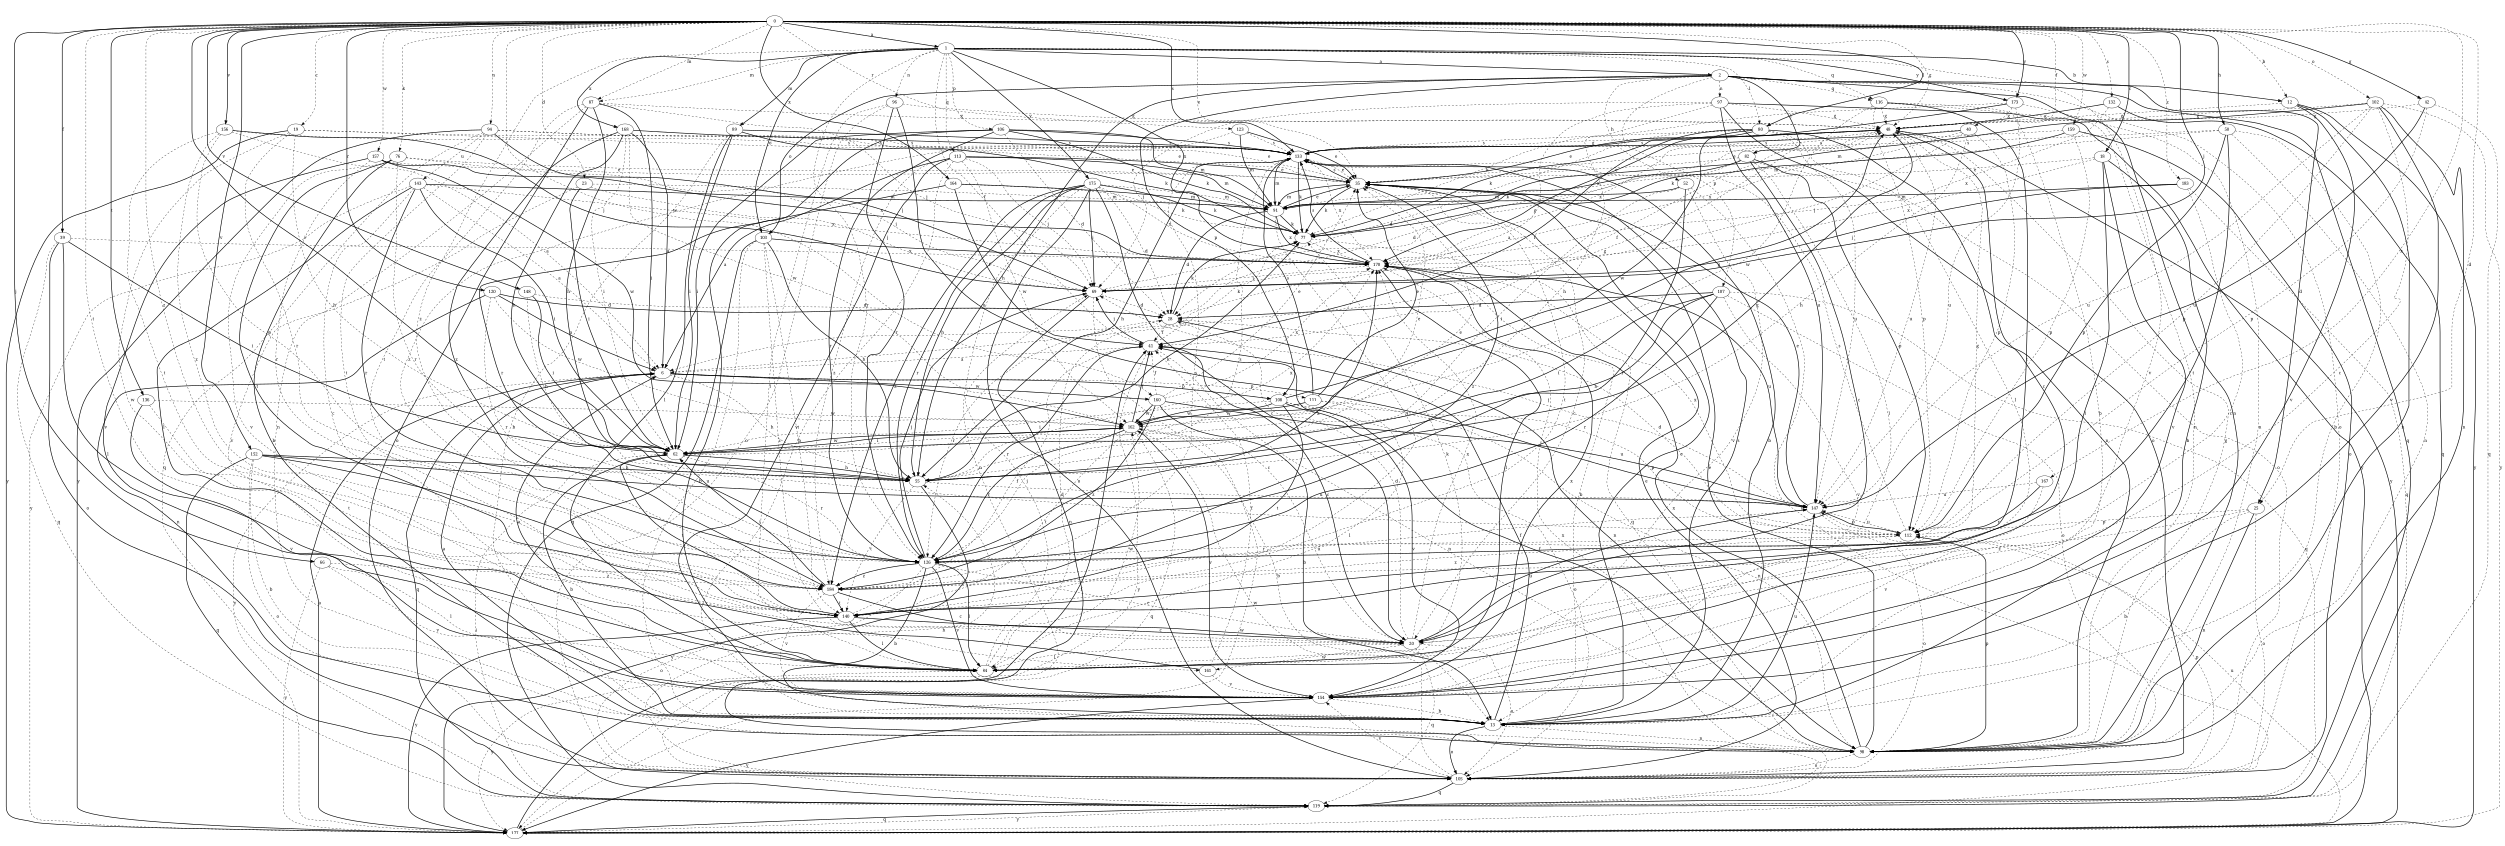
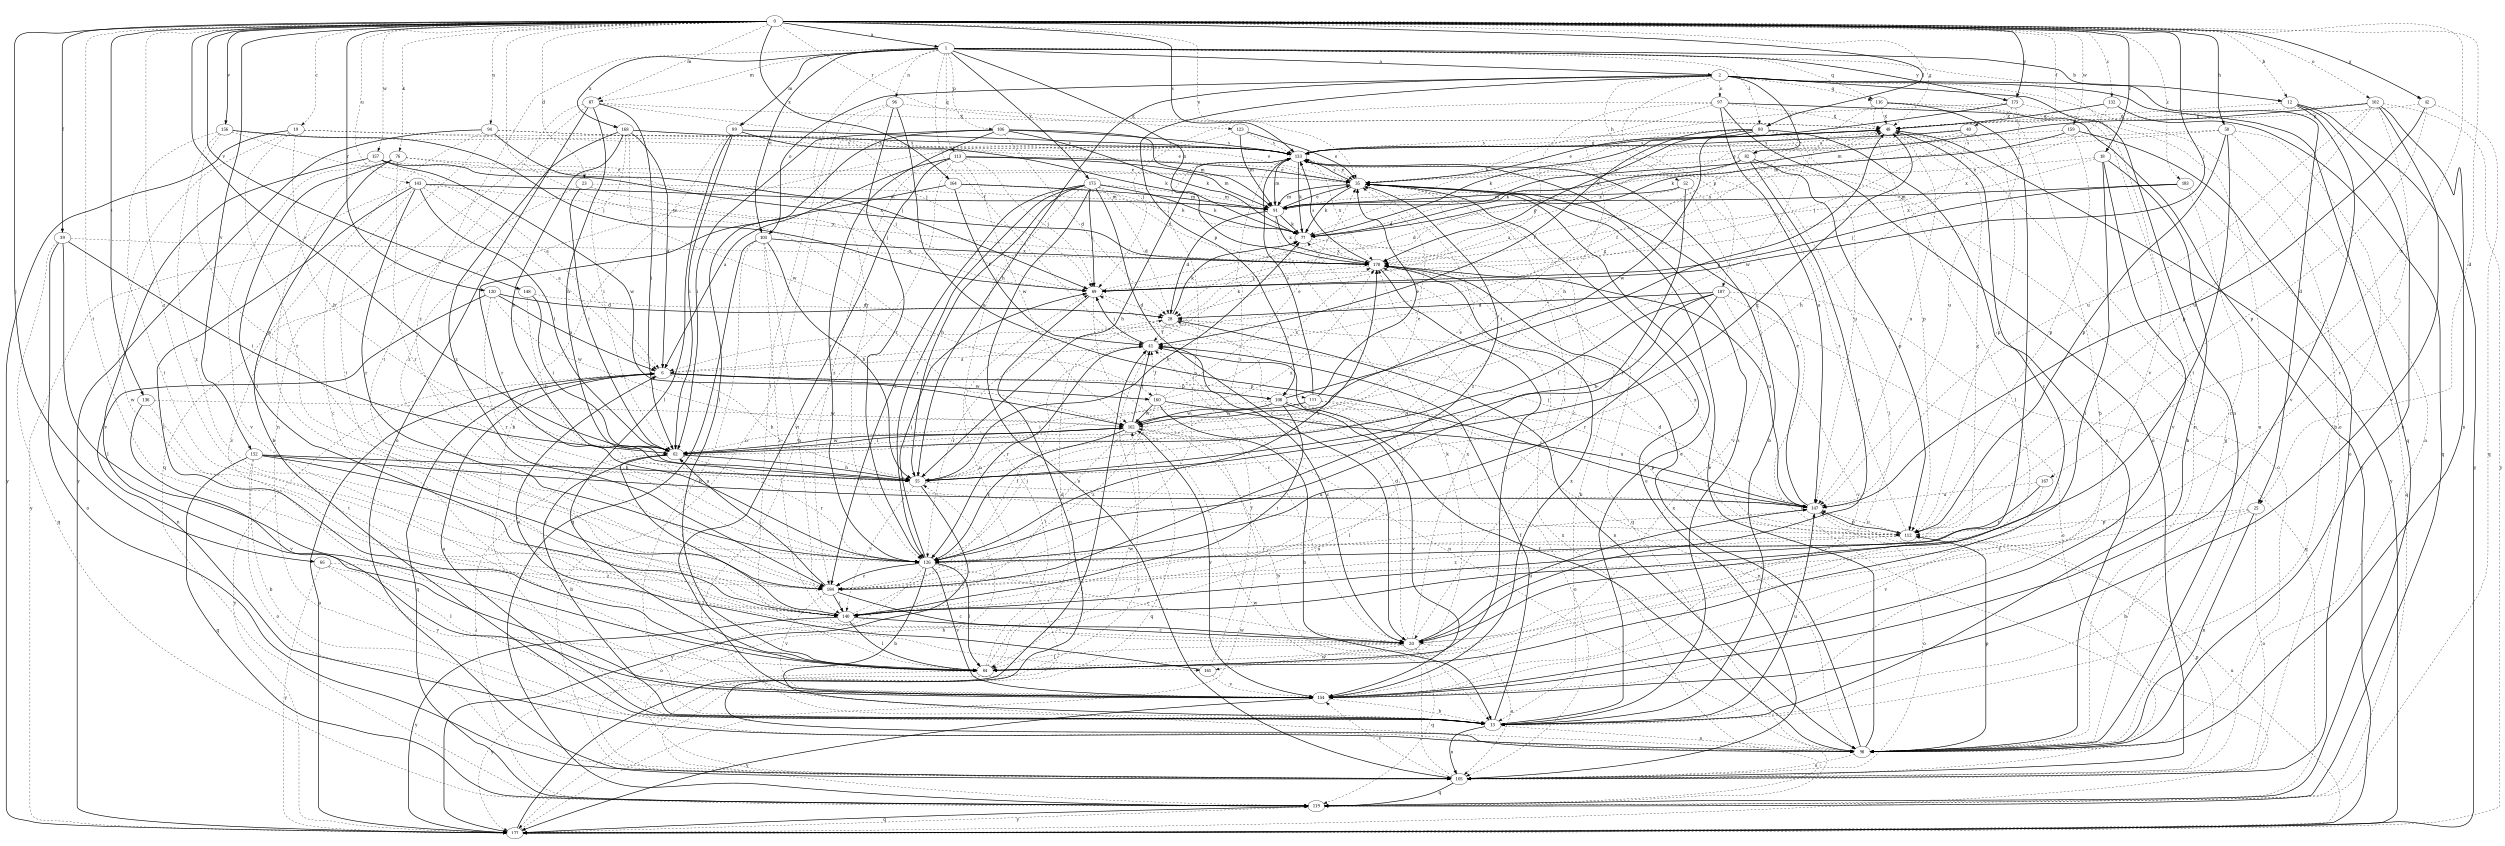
(455, 156) -> (377, 34)
(1016, 543) -> (1016, 543)
